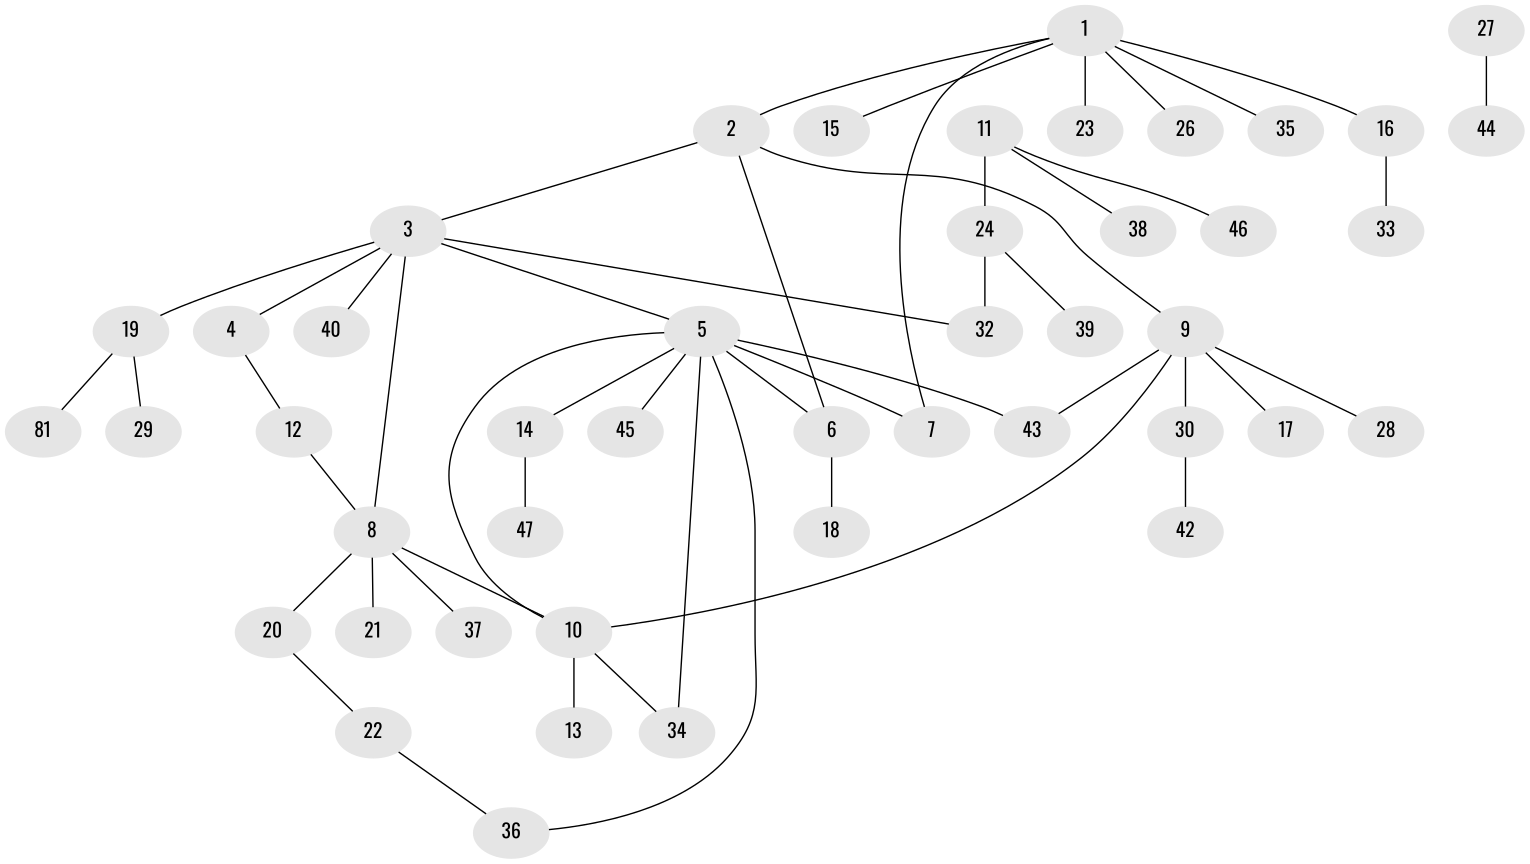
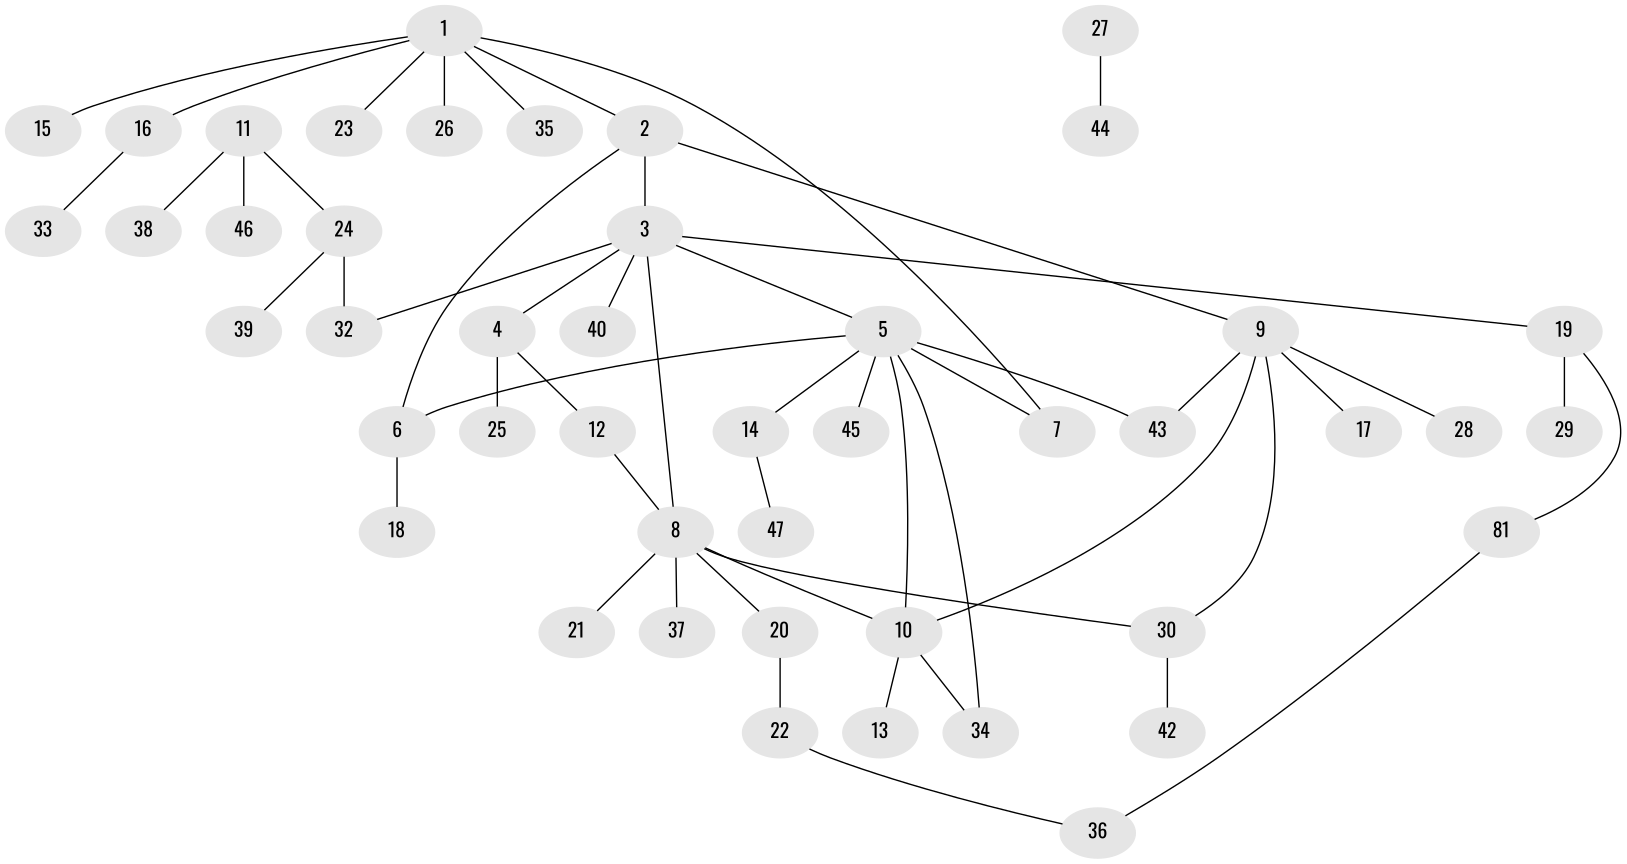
none -> (497, 432)
none -> (916, 595)
(755, 656) -> (1308, 691)
